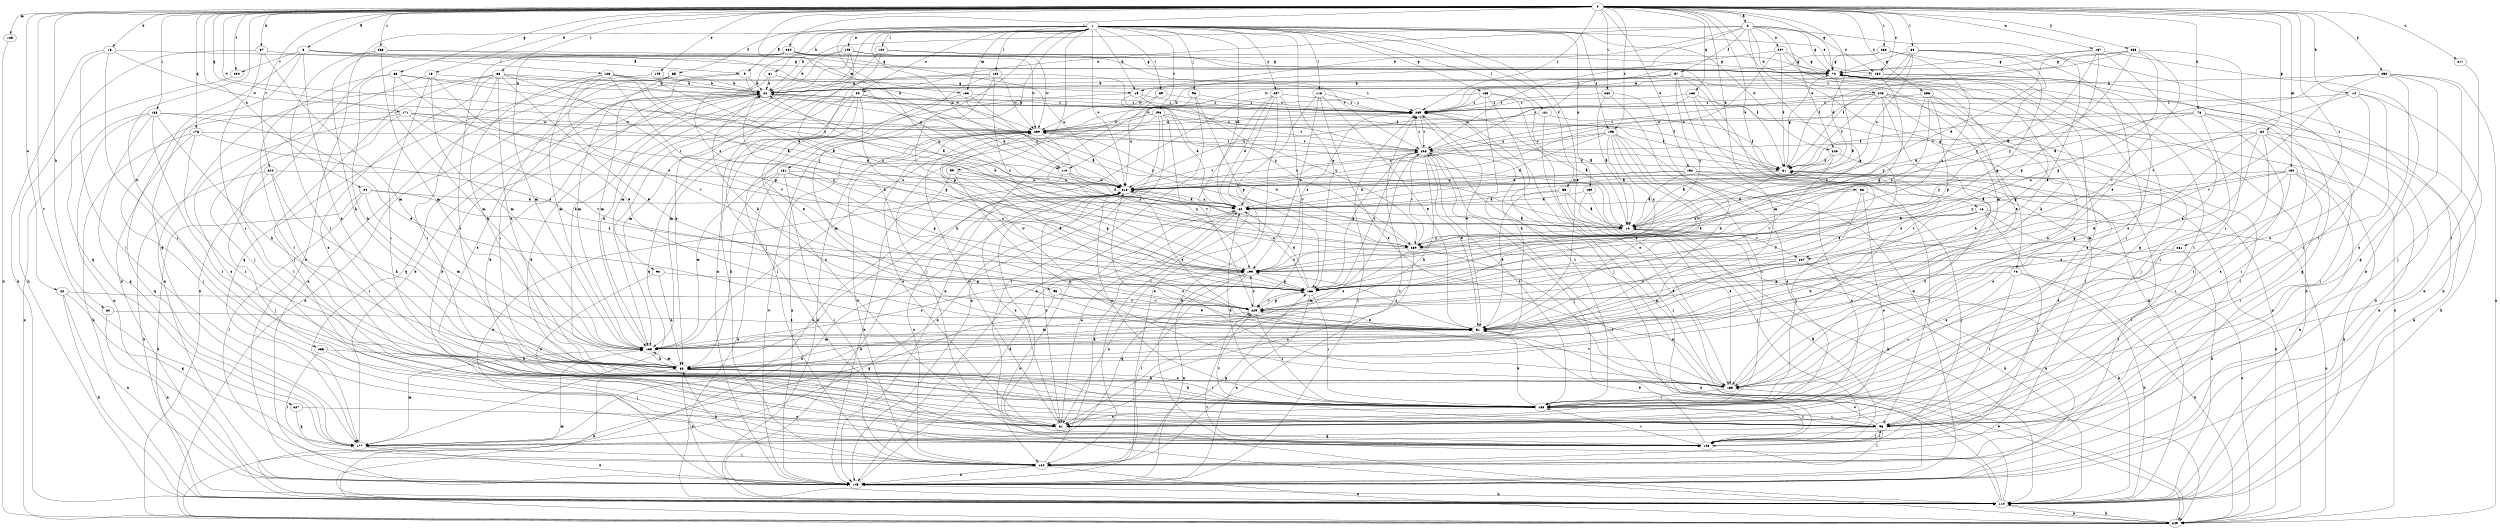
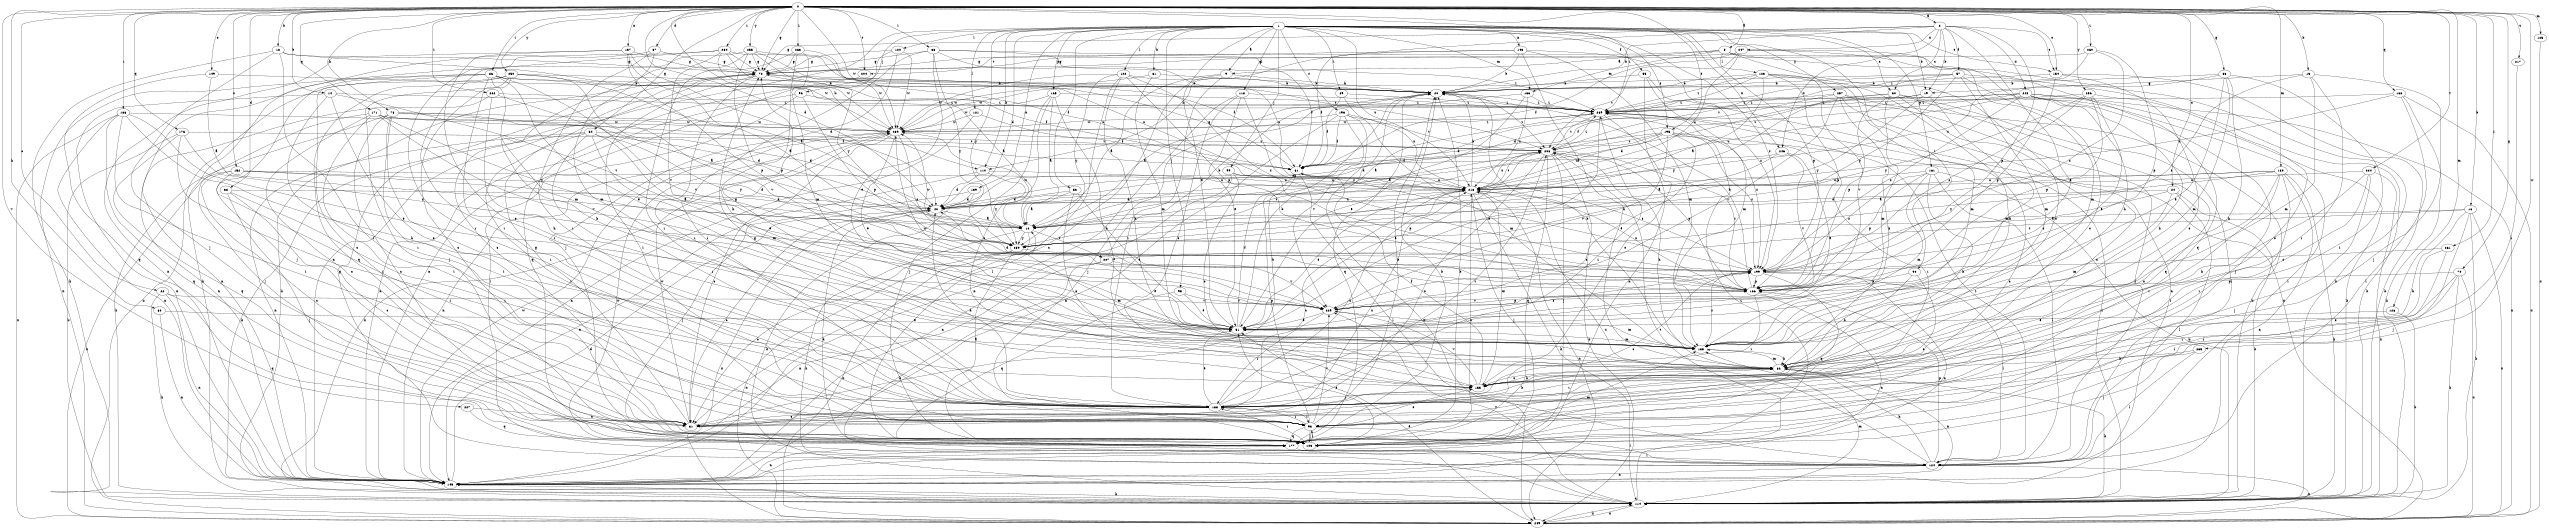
(2058, 301) -> (1272, 301)
none -> (2392, 311)
none -> (1520, 387)
none -> (389, 485)
